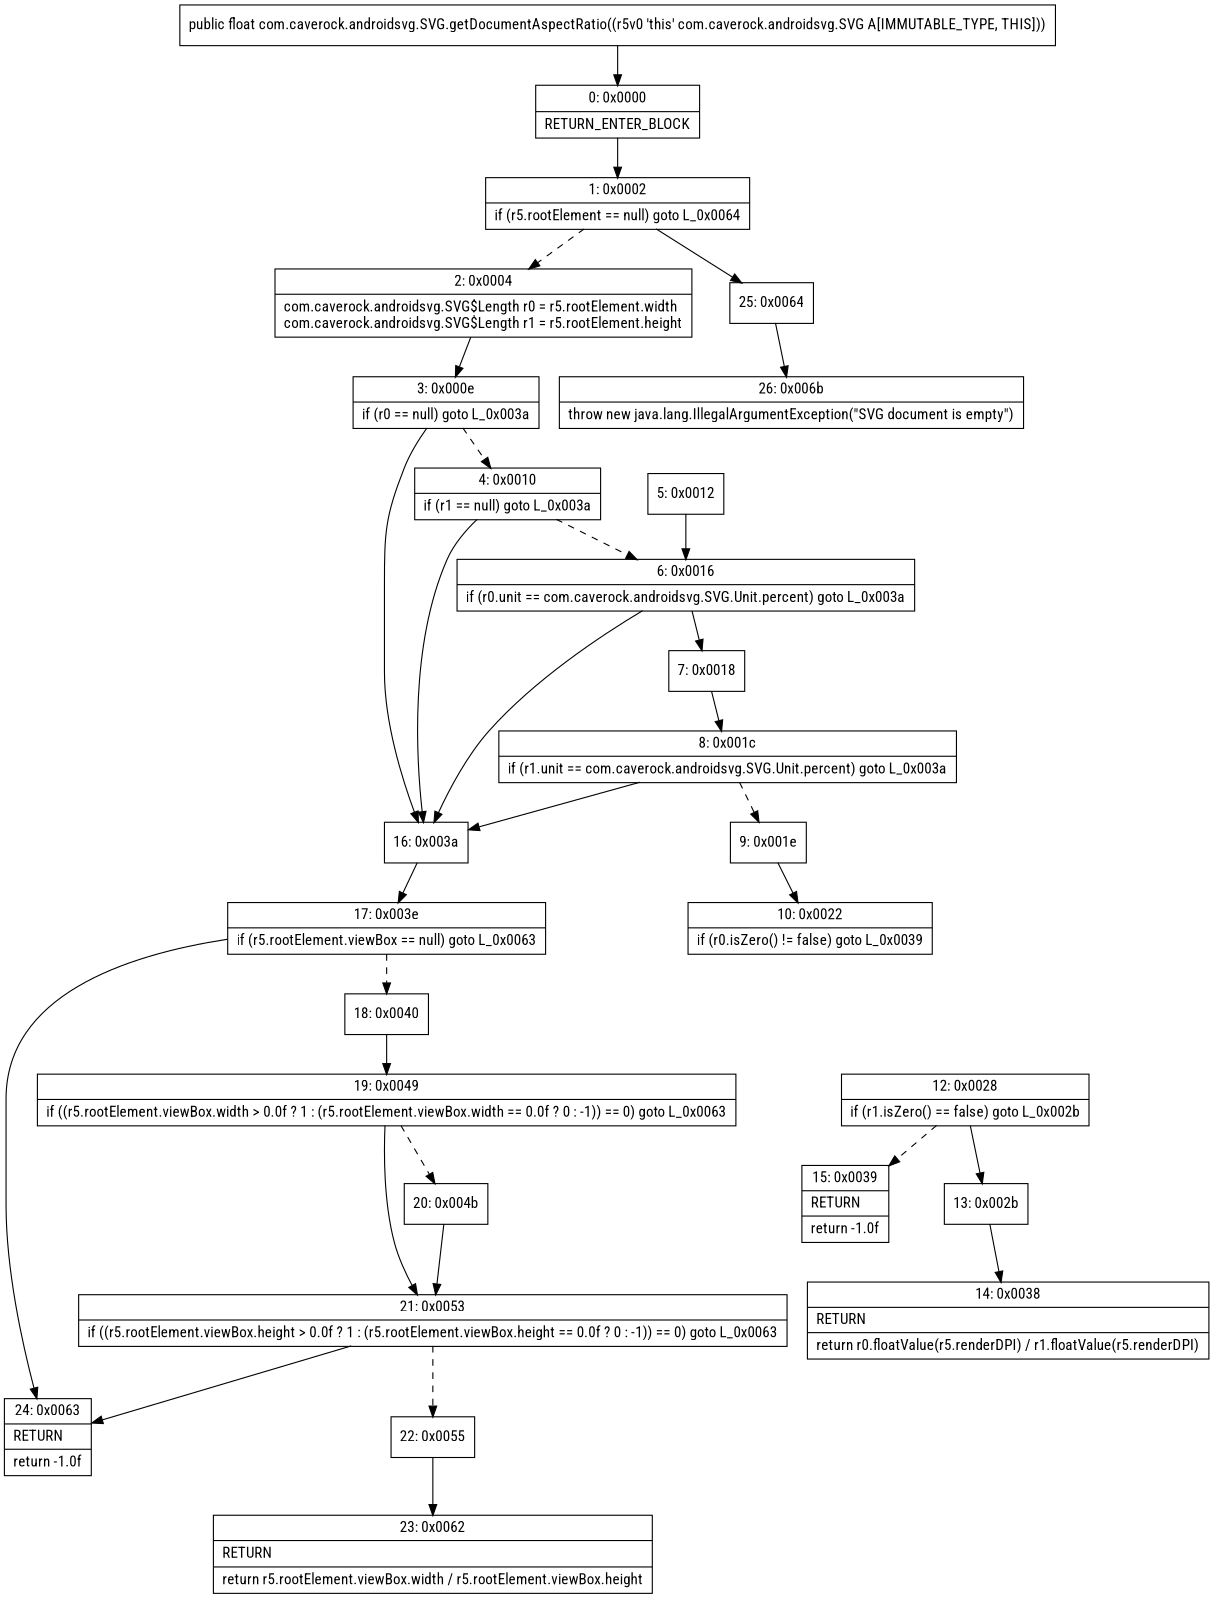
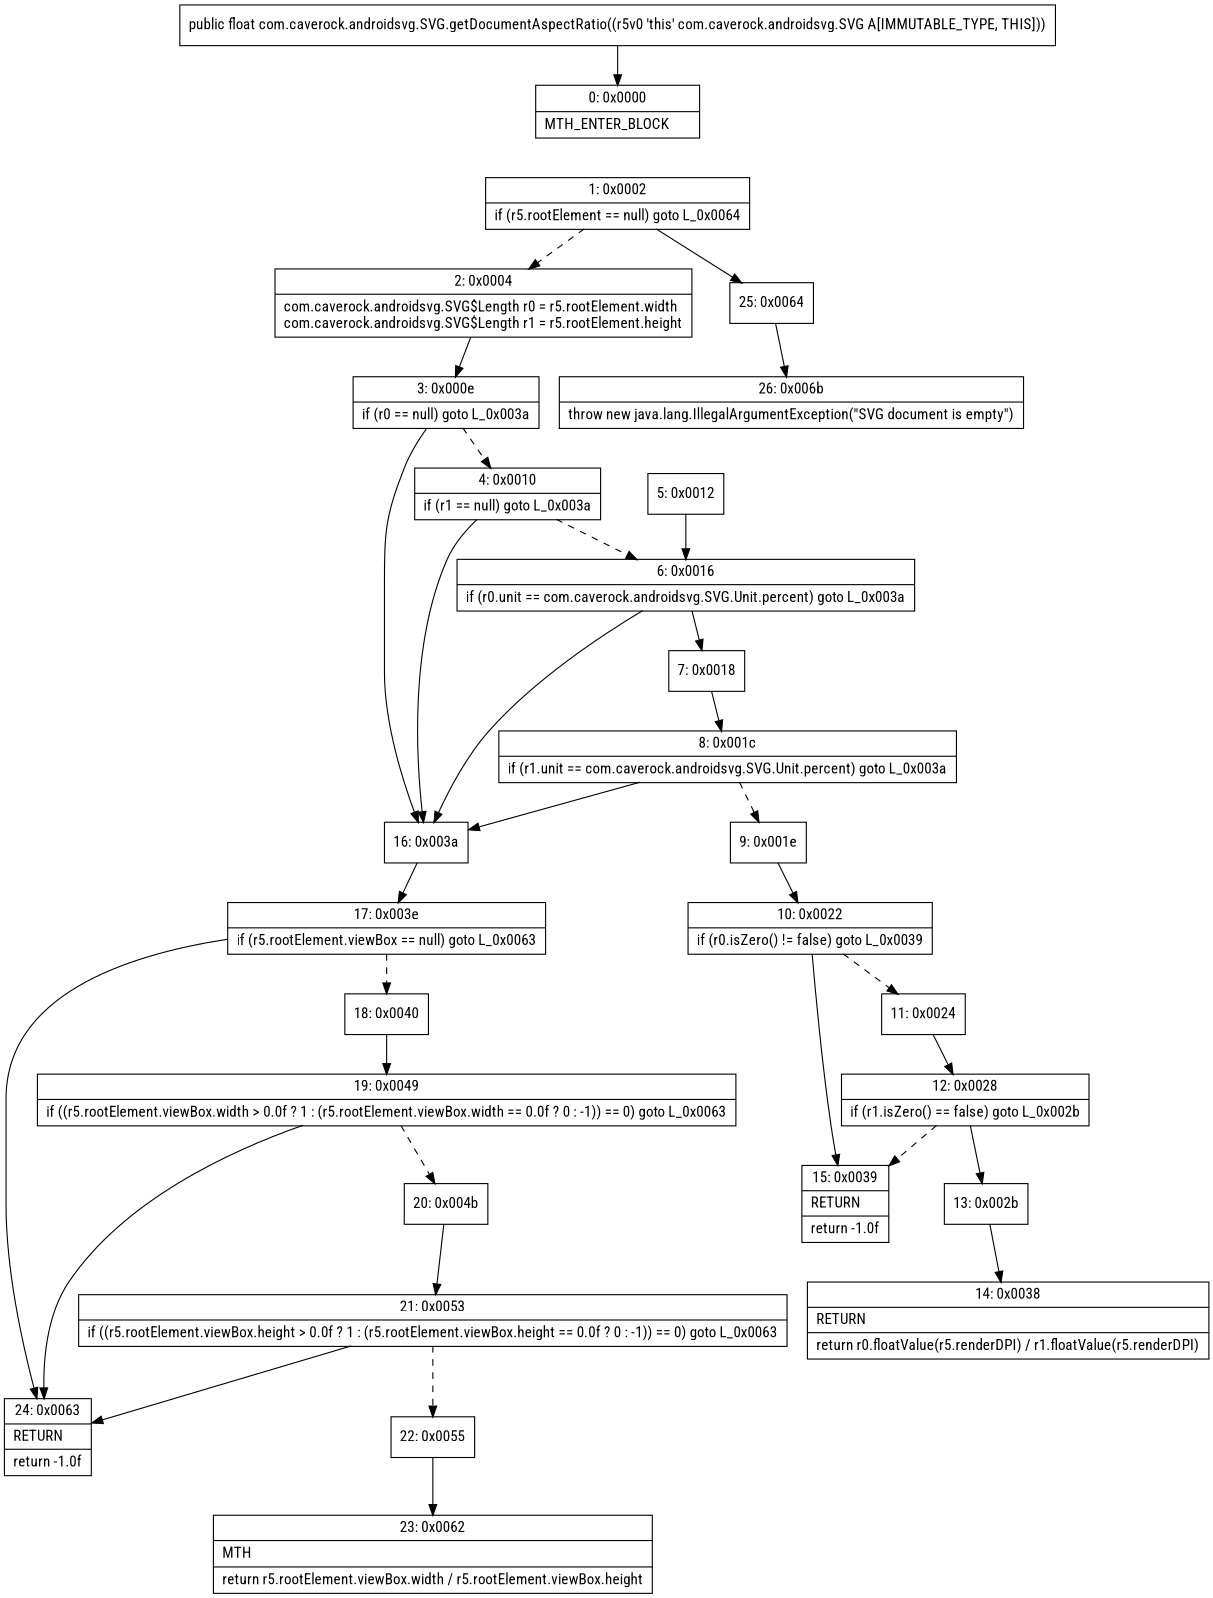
(618, 124) -> (607, 124)
(618, 152) -> none
none -> (923, 1014)
none -> (822, 1055)
(388, 1207) -> (129, 1218)
(248, 1553) -> (238, 1553)
